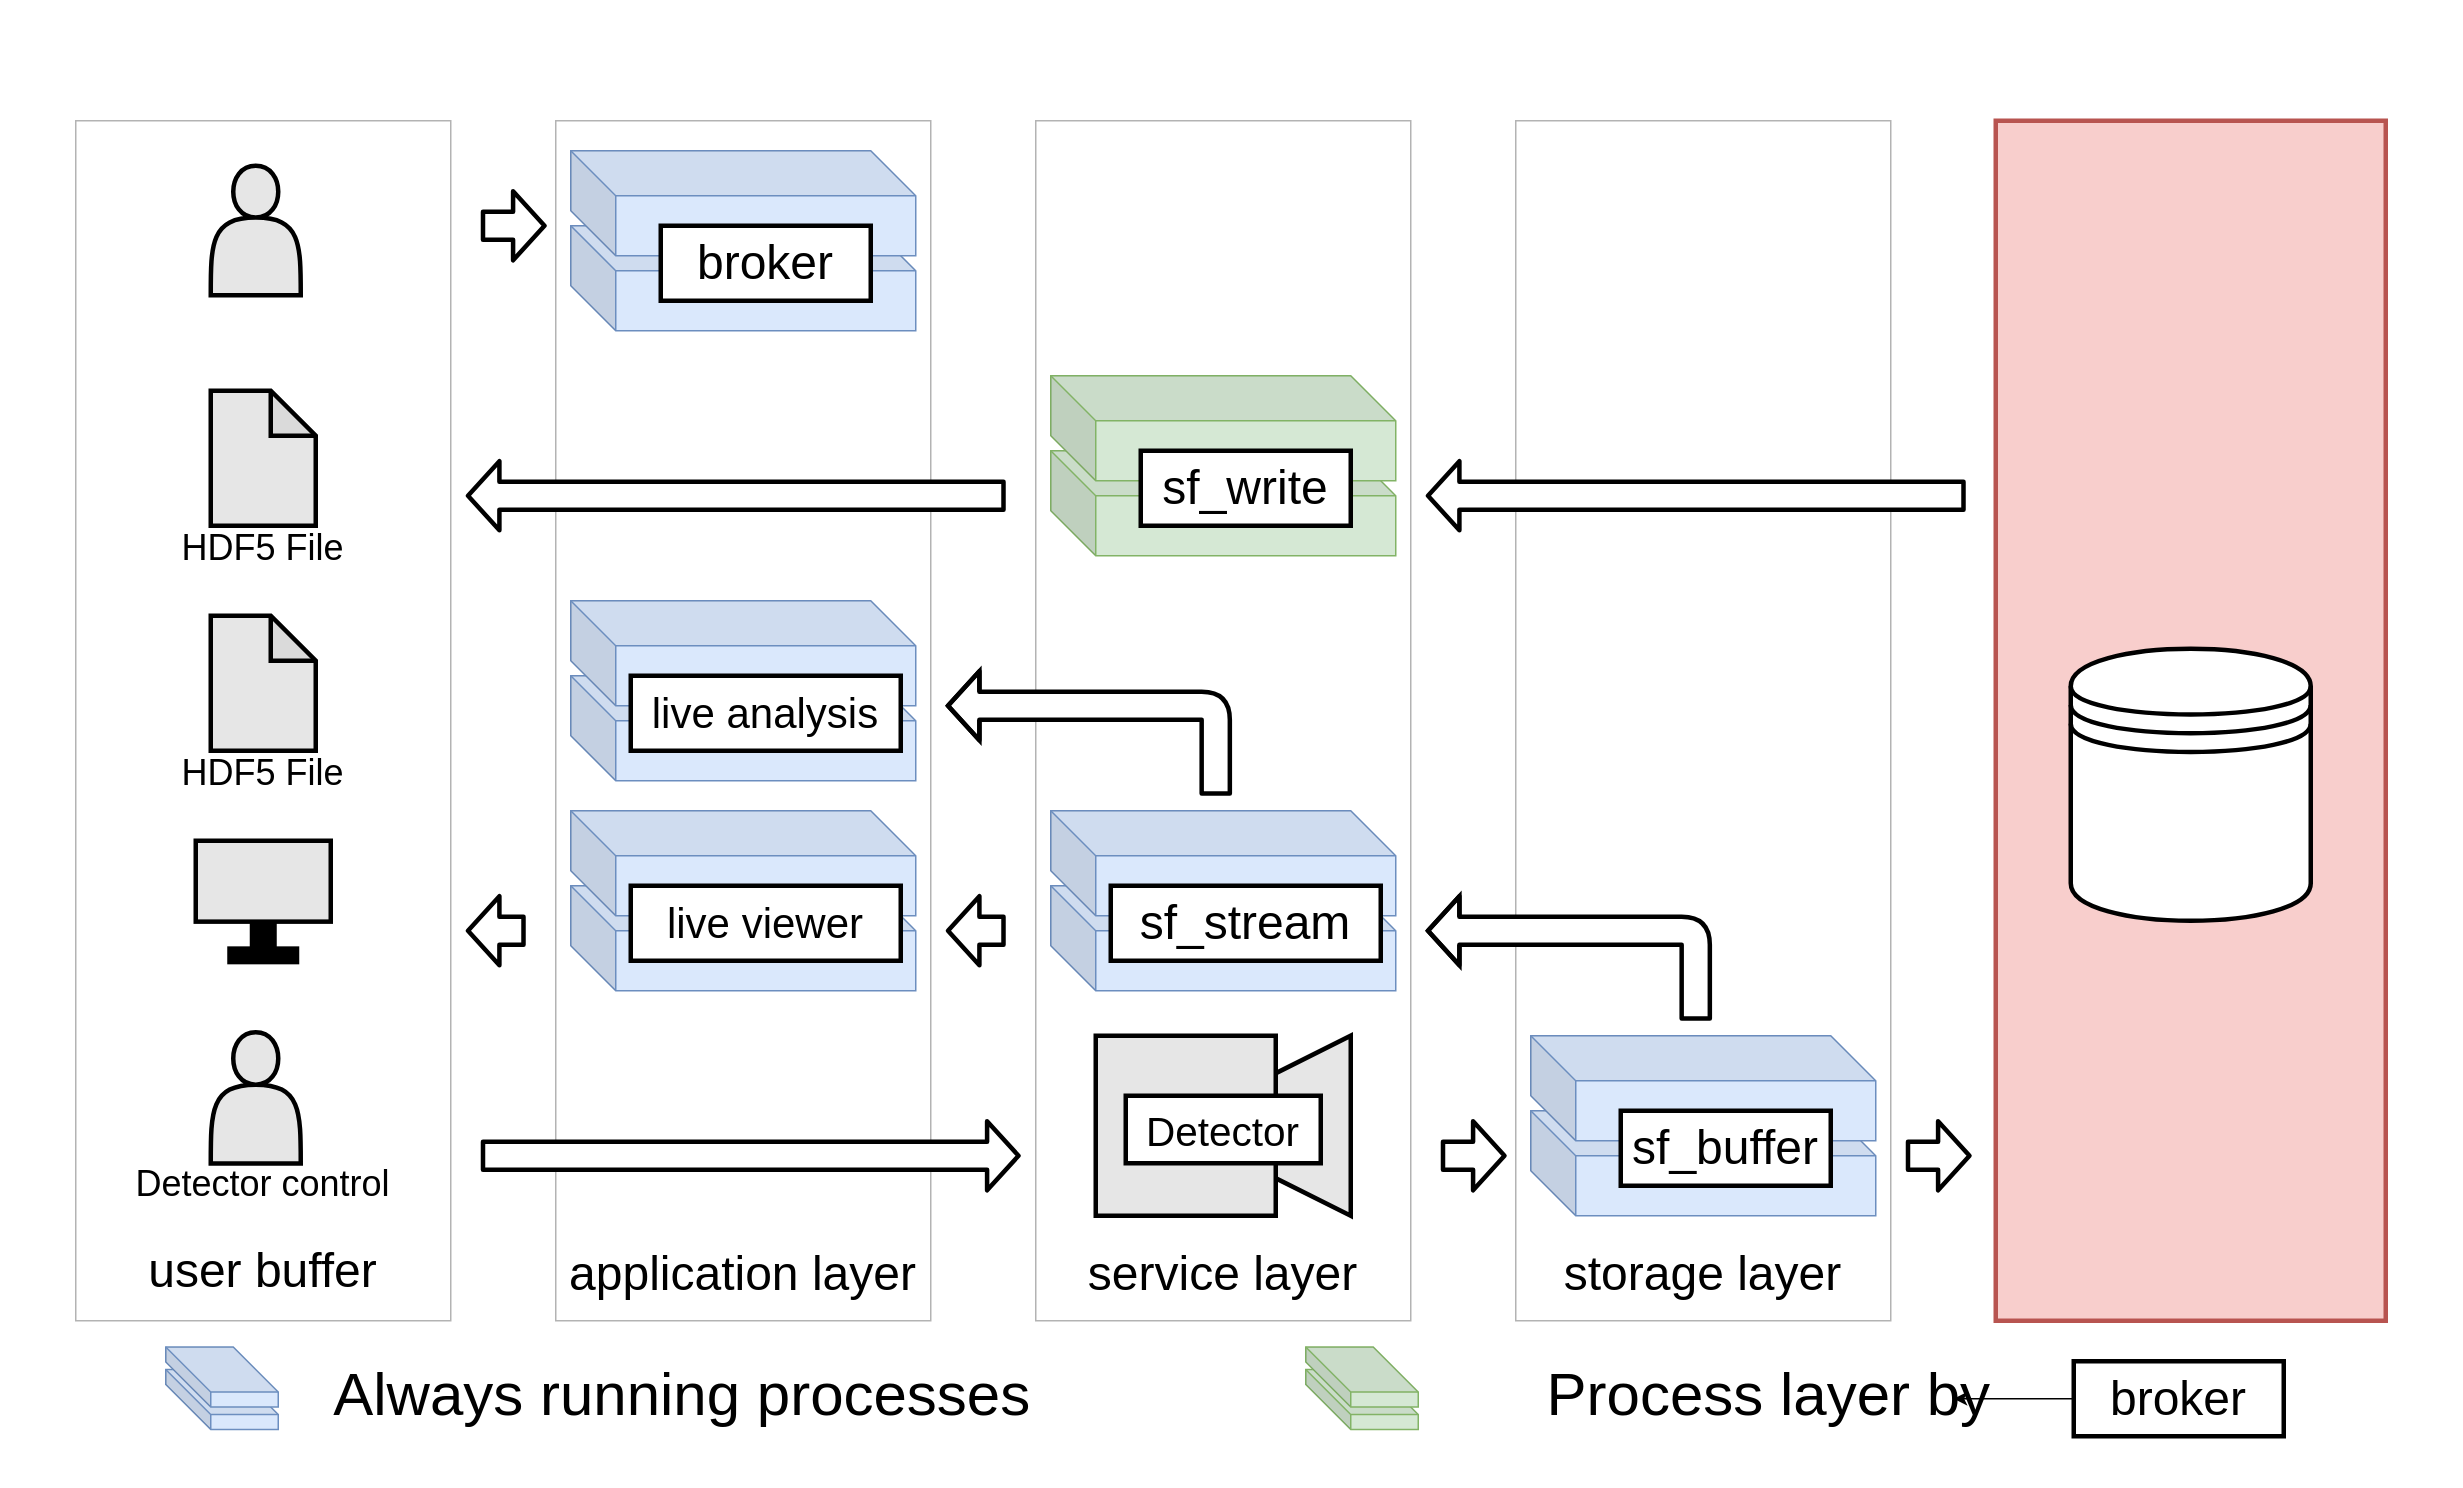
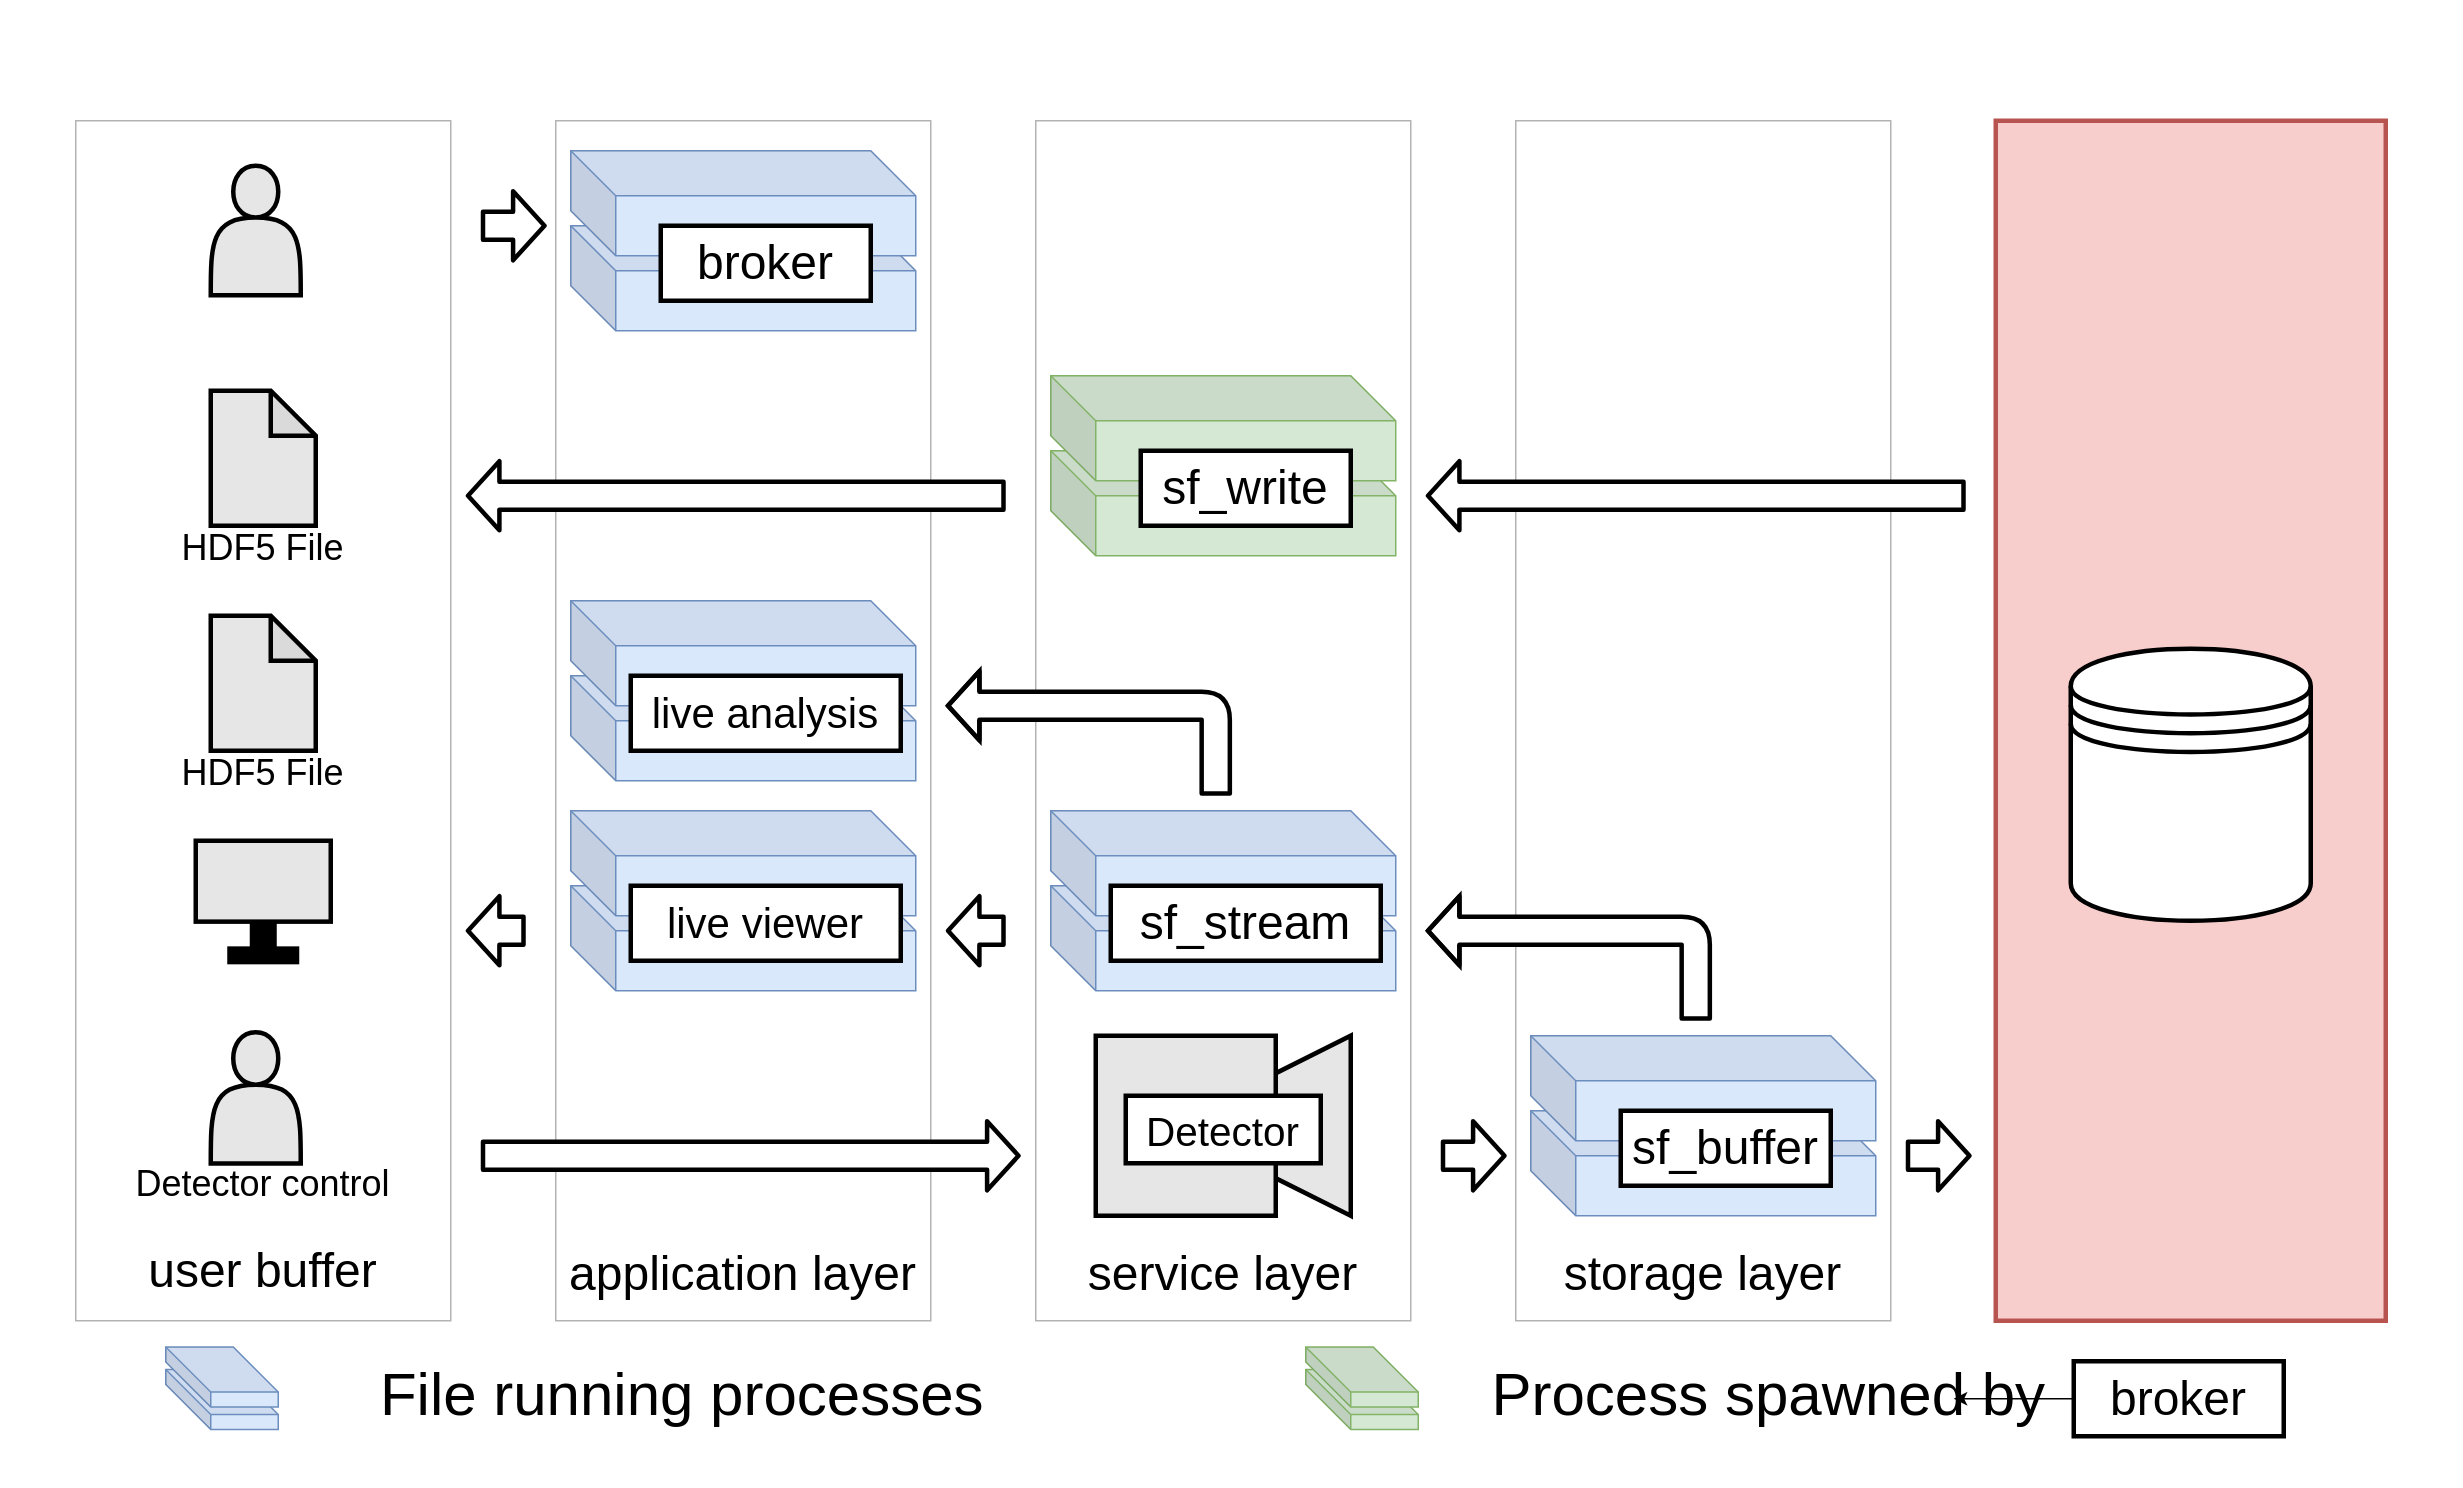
(683, 1393) -> (683, 1393)
(1861, 1393) -> (1861, 1393)
